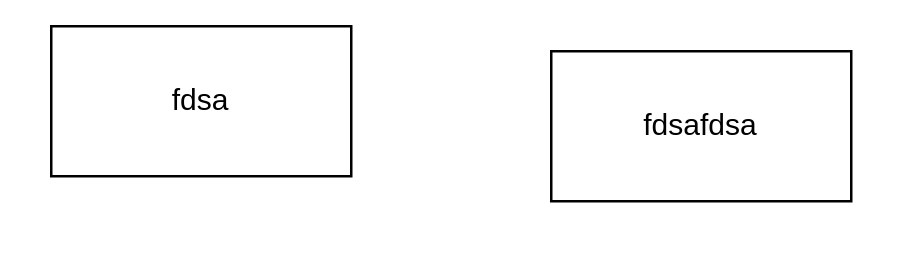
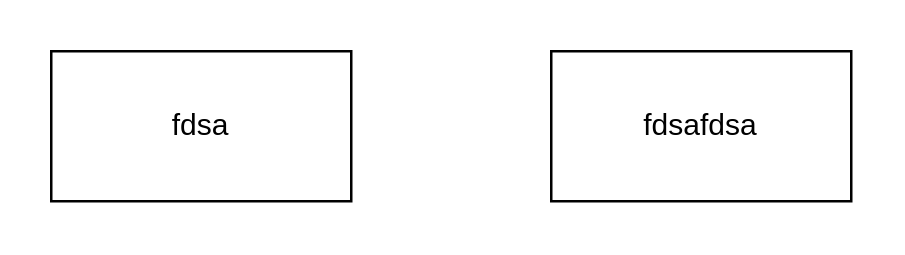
(201, 101) -> (201, 126)
